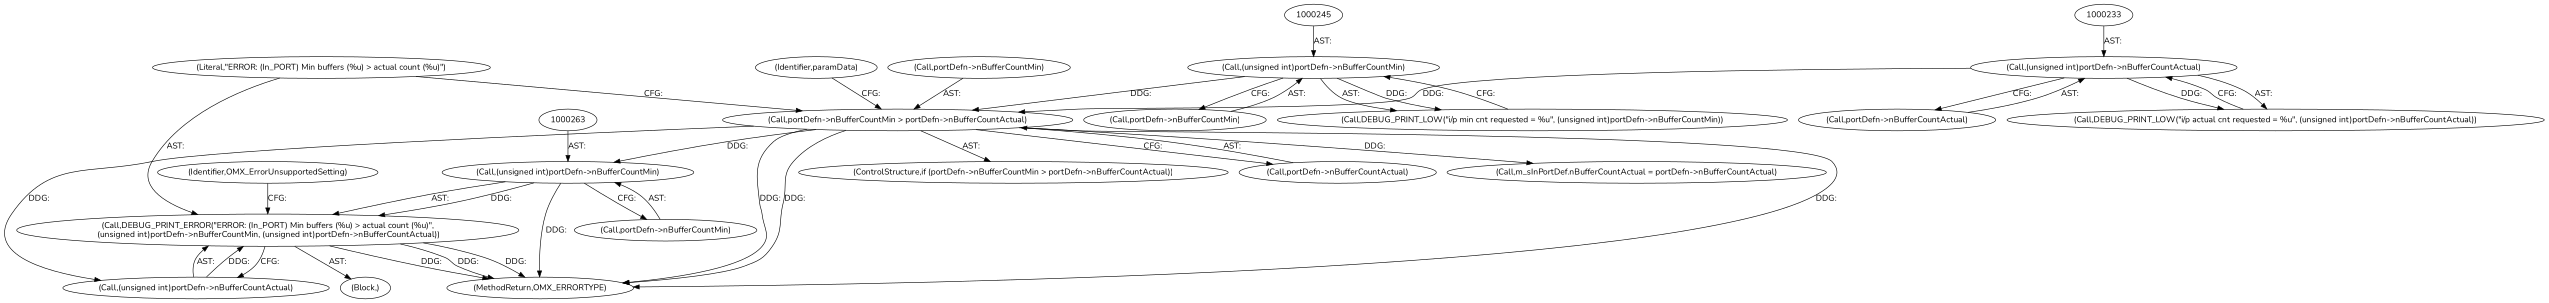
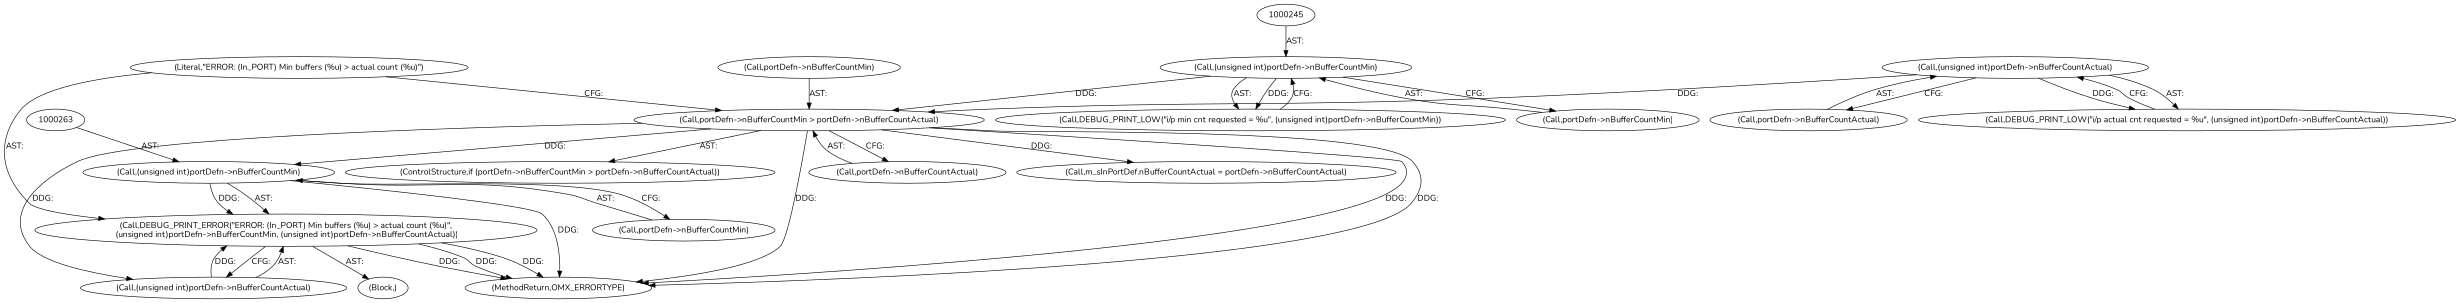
(2104, 15) -> none
(816, 68) -> none
(268, 172) -> none
